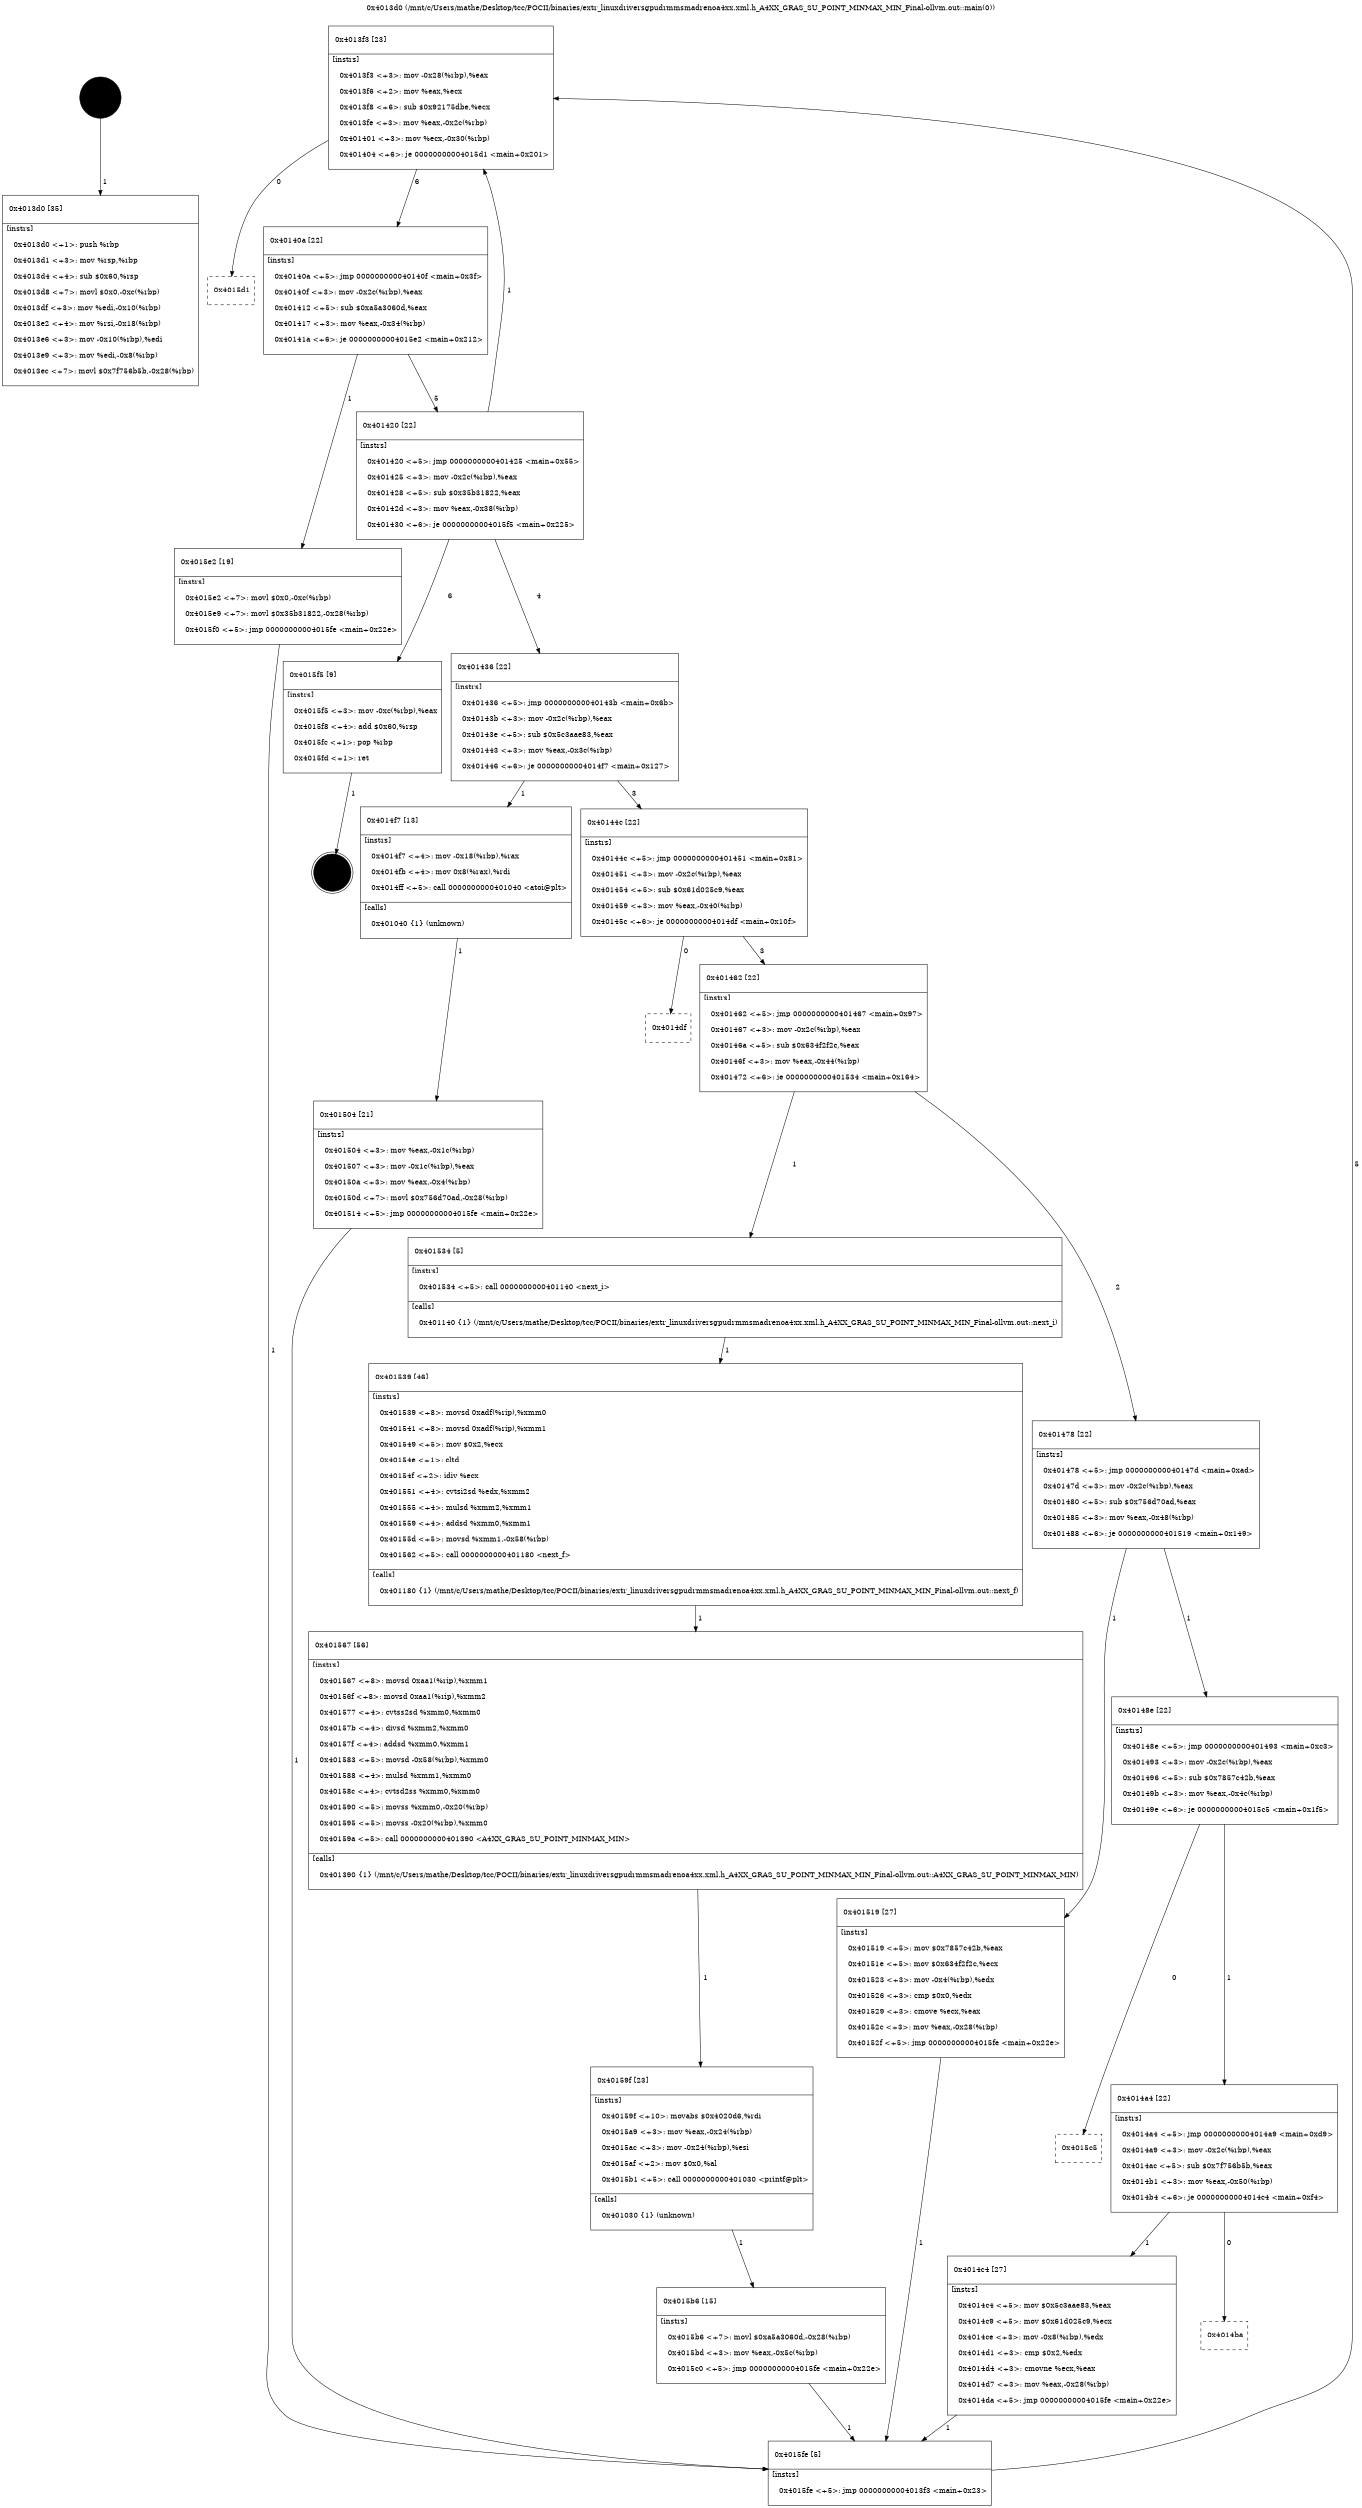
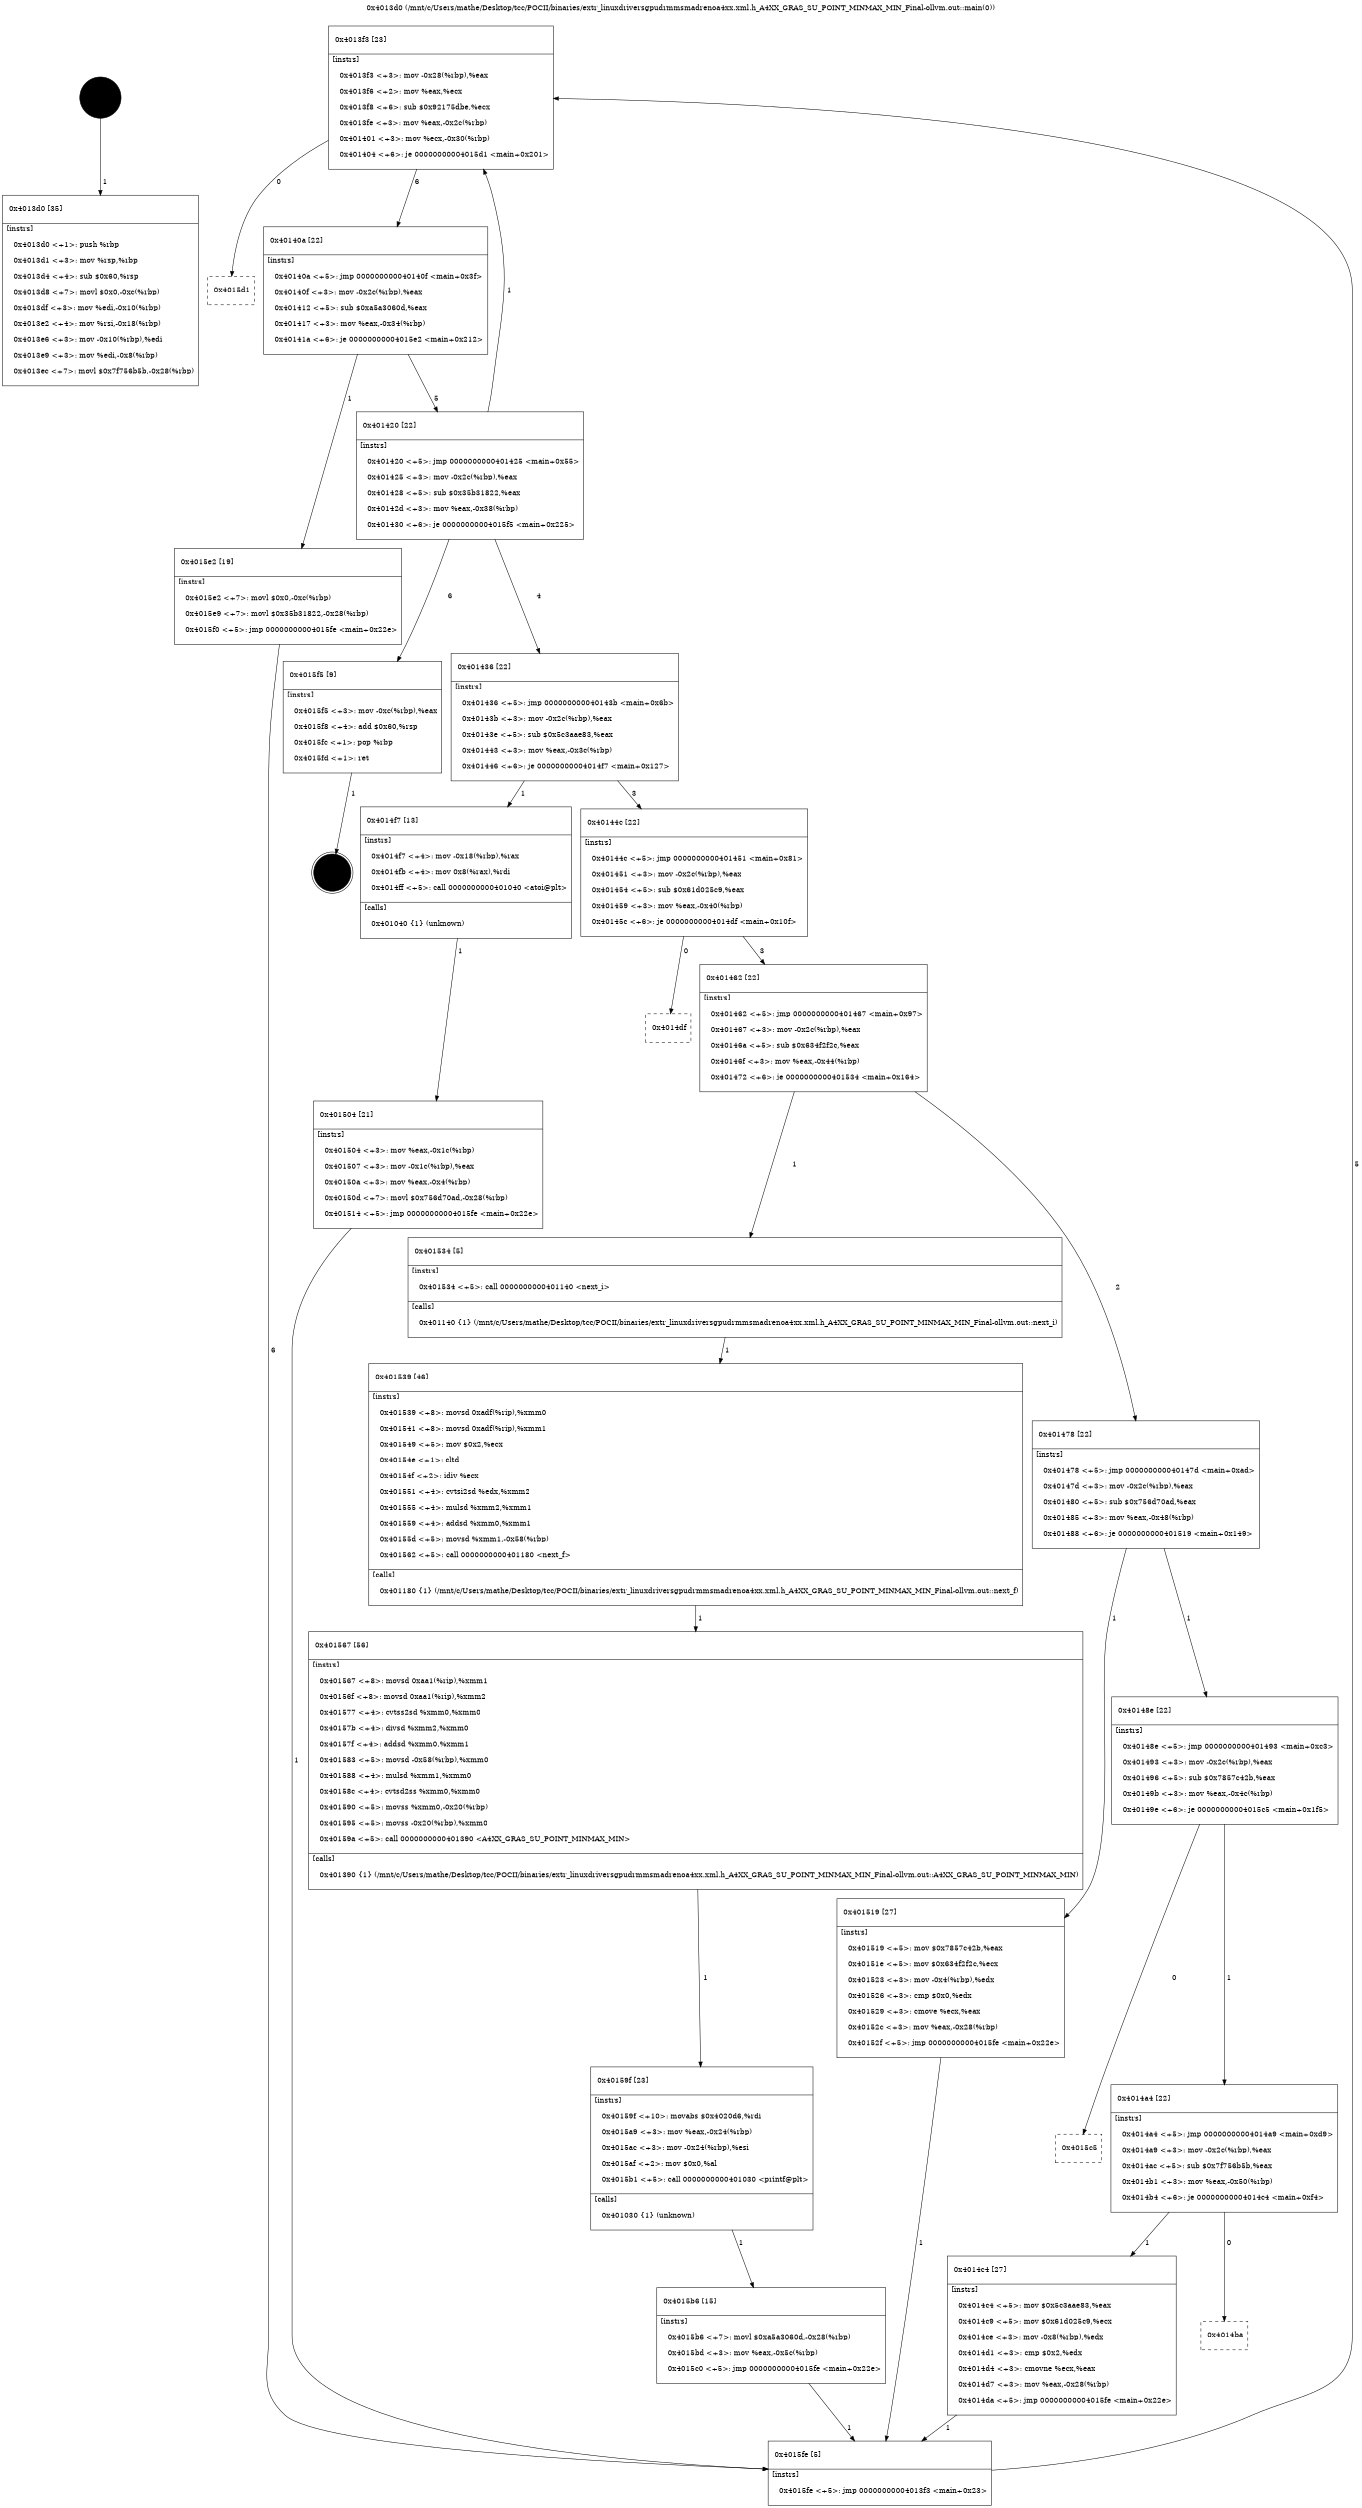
(272, 1351) -> (272, 1351)
